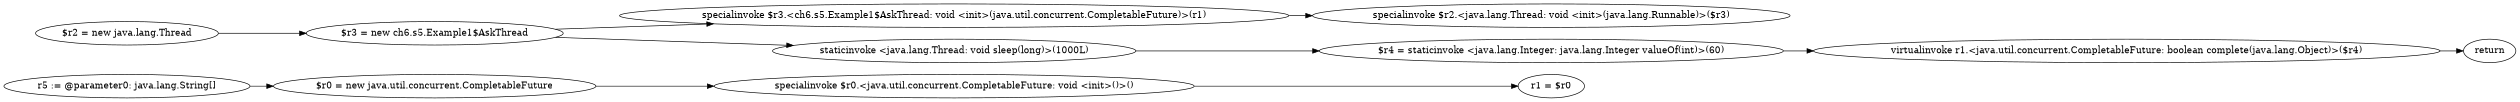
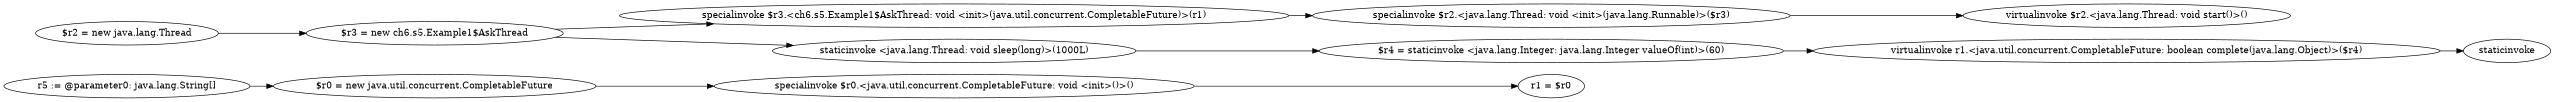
none -> (2127, 16)
(2490, 51) -> (2507, 51)
